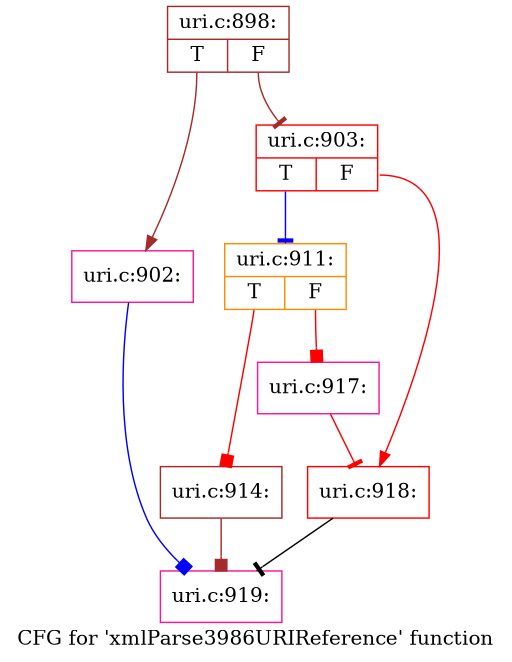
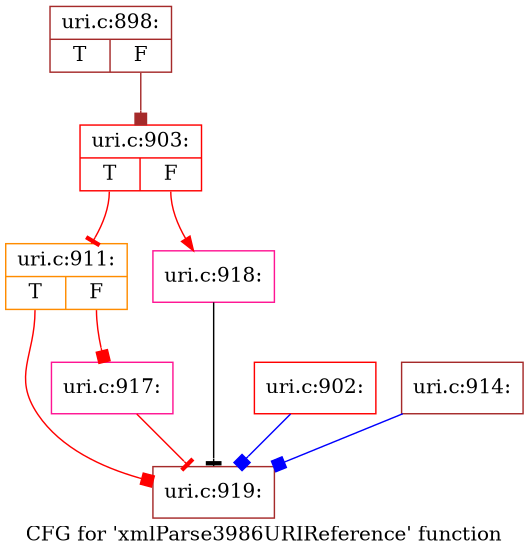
(264, 98) -> (141, 91)
(183, 157) -> none
(285, 214) -> (105, 215)
(133, 277) -> (315, 388)
(241, 381) -> (42, 420)
(342, 437) -> (160, 438)
(368, 492) -> (214, 277)
(221, 537) -> (345, 437)
(221, 597) -> (214, 492)
